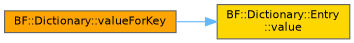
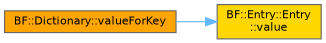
(283, 22) -> (269, 22)
